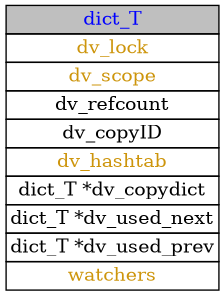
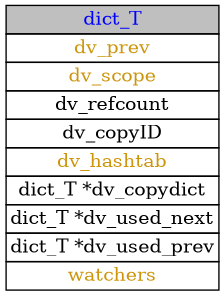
(113, 47) -> (113, 47)
